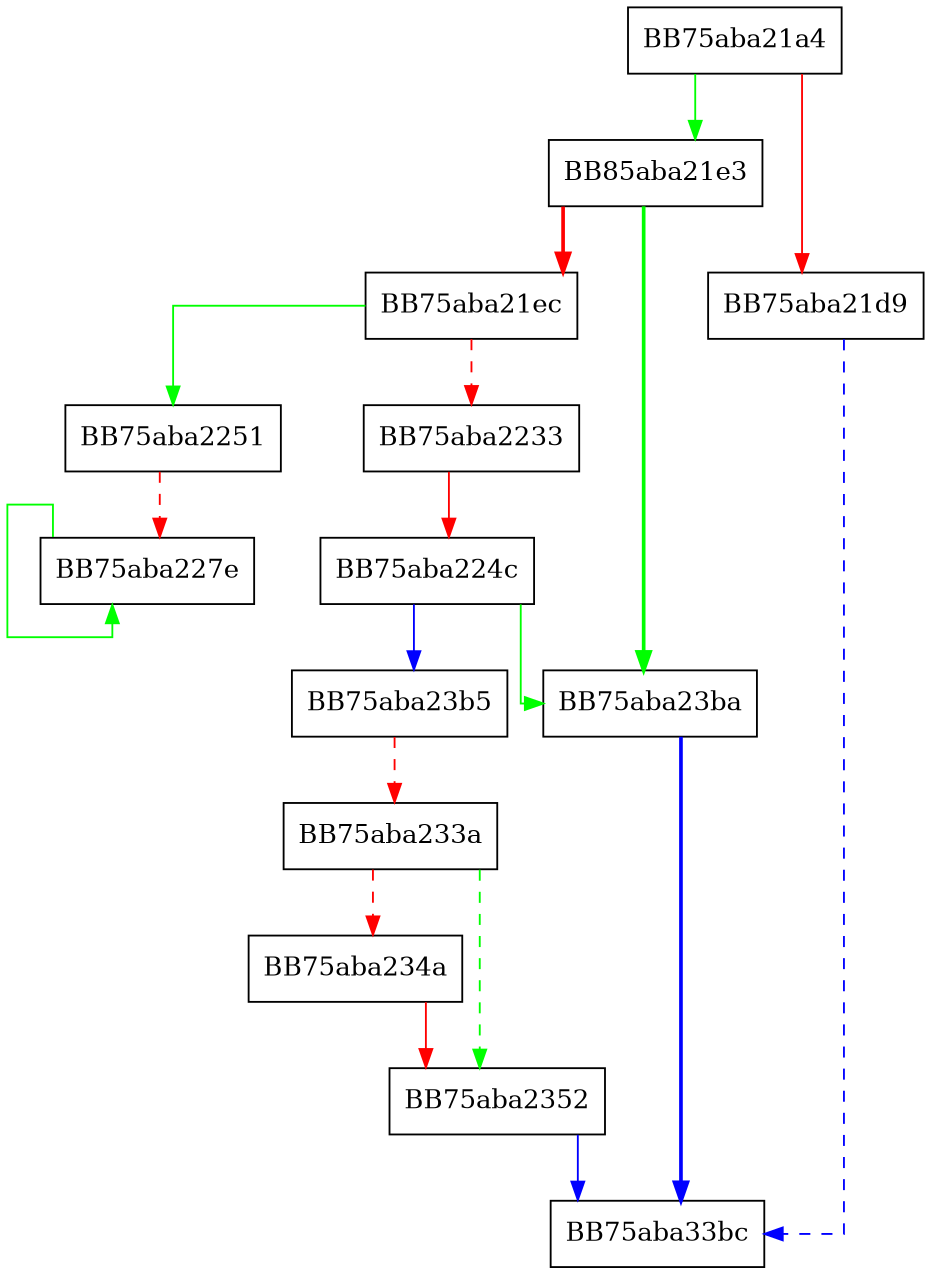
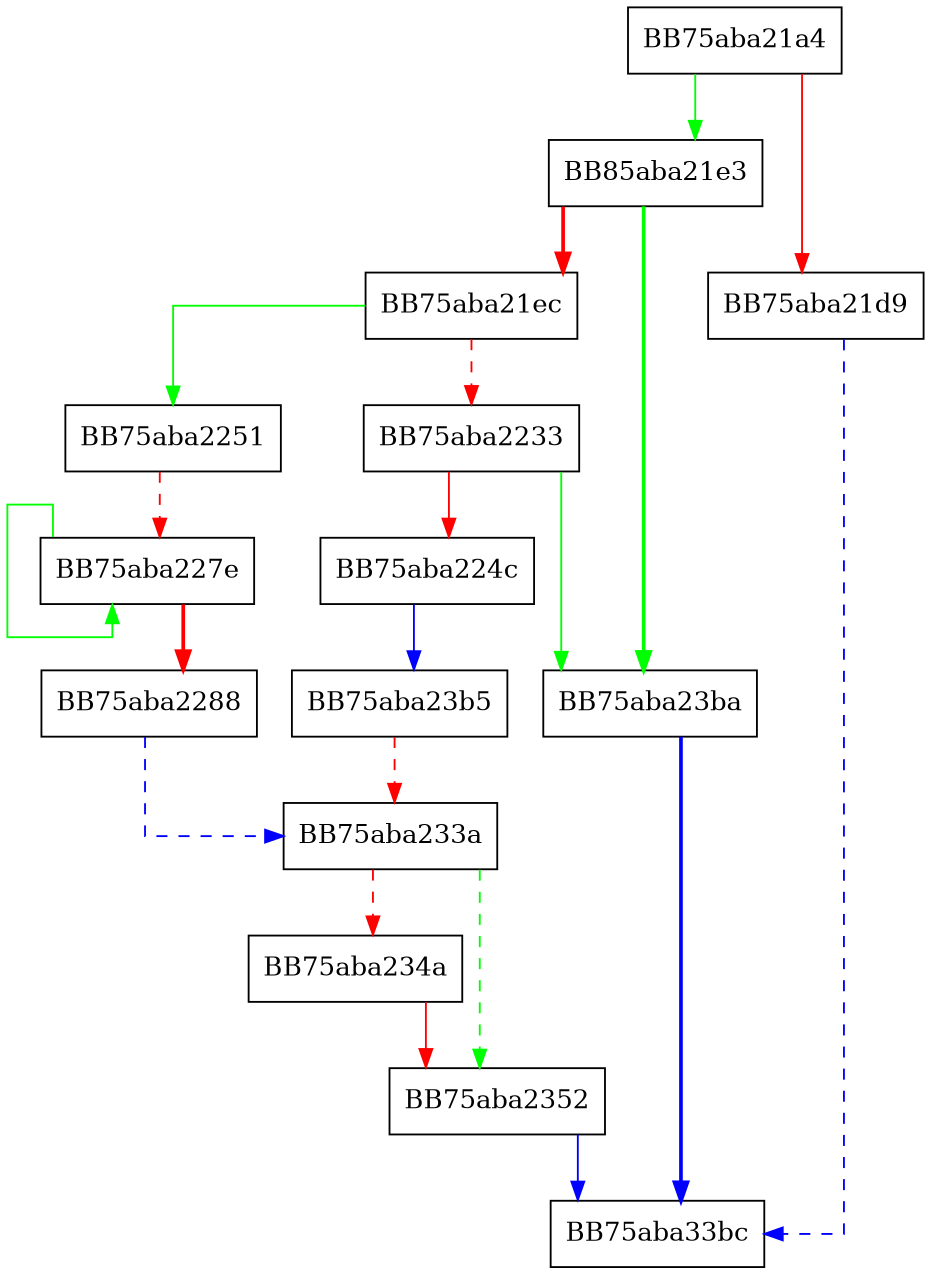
(521, 656) -> (561, 562)
none -> (149, 704)
